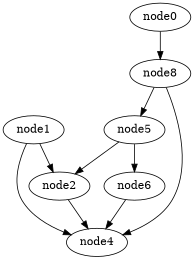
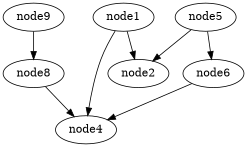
(160, 17) -> (34, 17)
(149, 98) -> none
(76, 211) -> none
